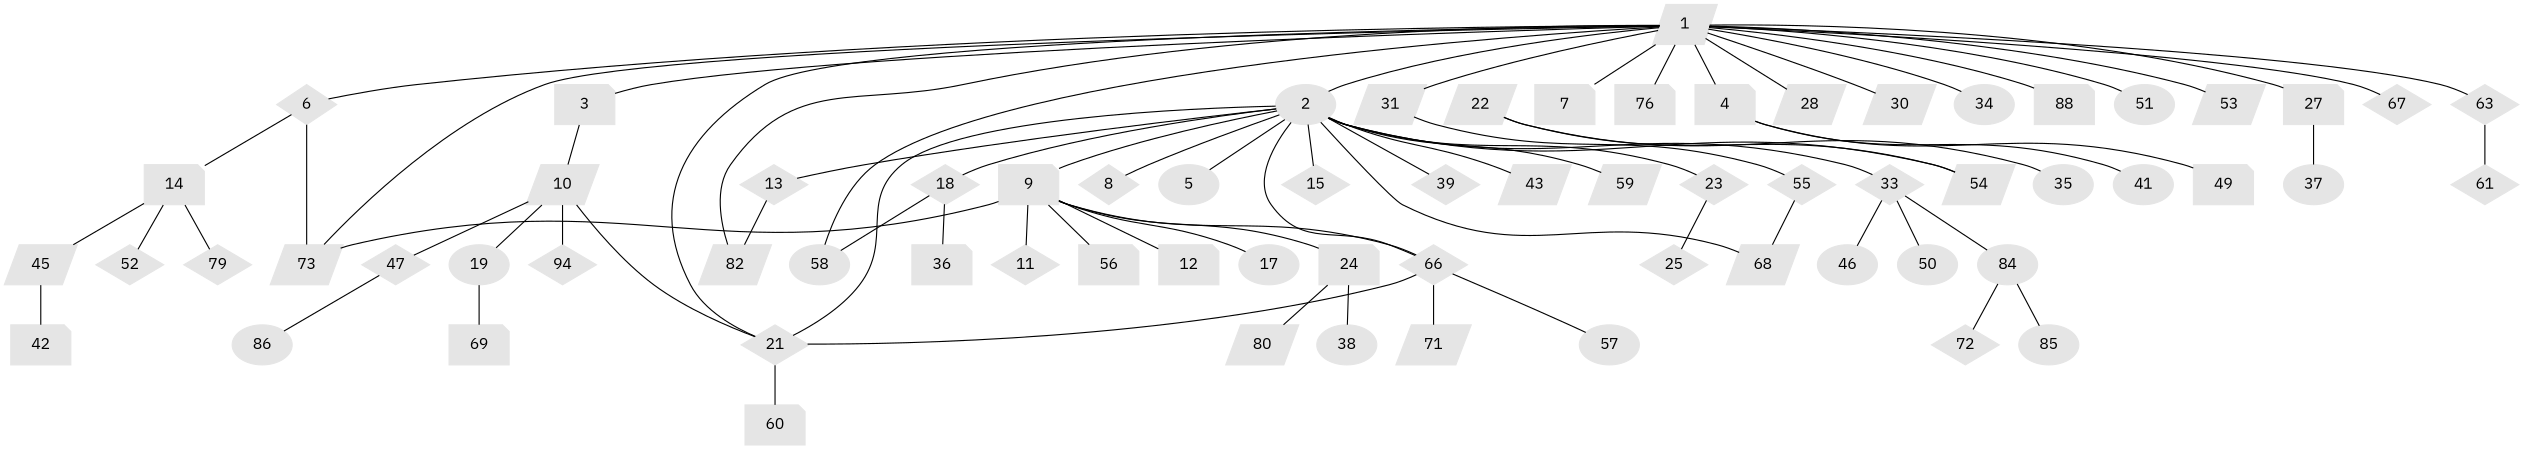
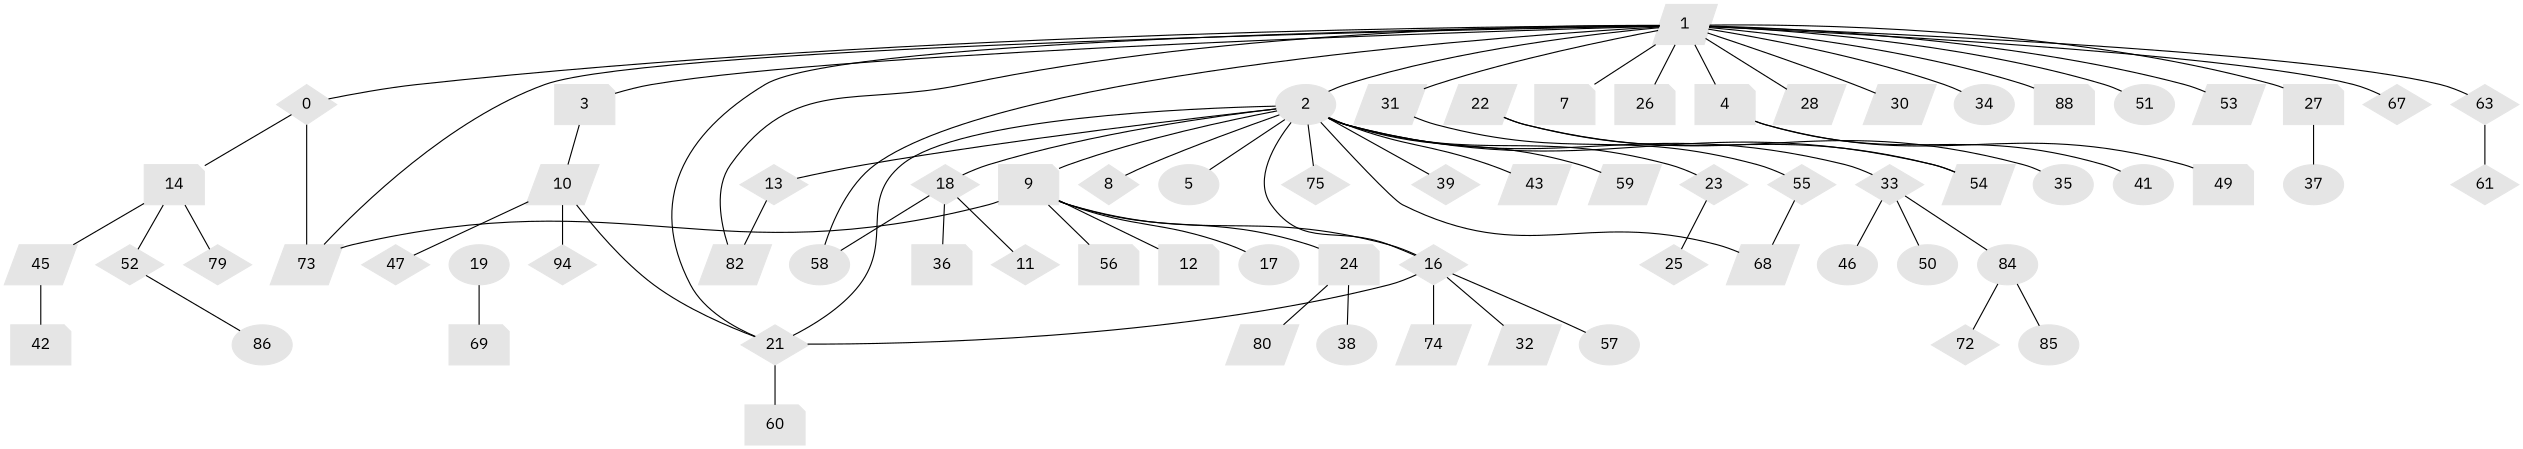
(307, 105) -> (307, 105)
(1645, 105) -> (1645, 105)
(1316, 185) -> (1316, 185)
(1027, 225) -> (985, 225)
(516, 230) -> none
(1434, 265) -> (1434, 265)
(332, 303) -> (193, 303)
(1434, 345) -> (1434, 345)
none -> (1525, 345)
